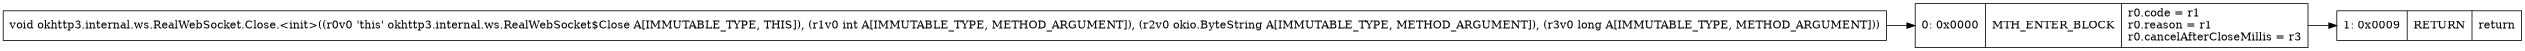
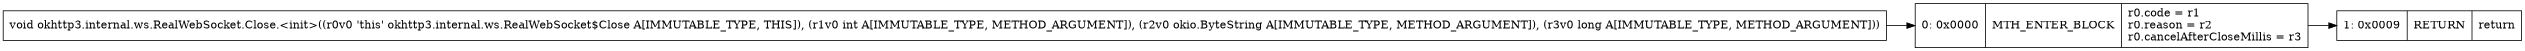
(2170, 25) -> (2170, 25)
